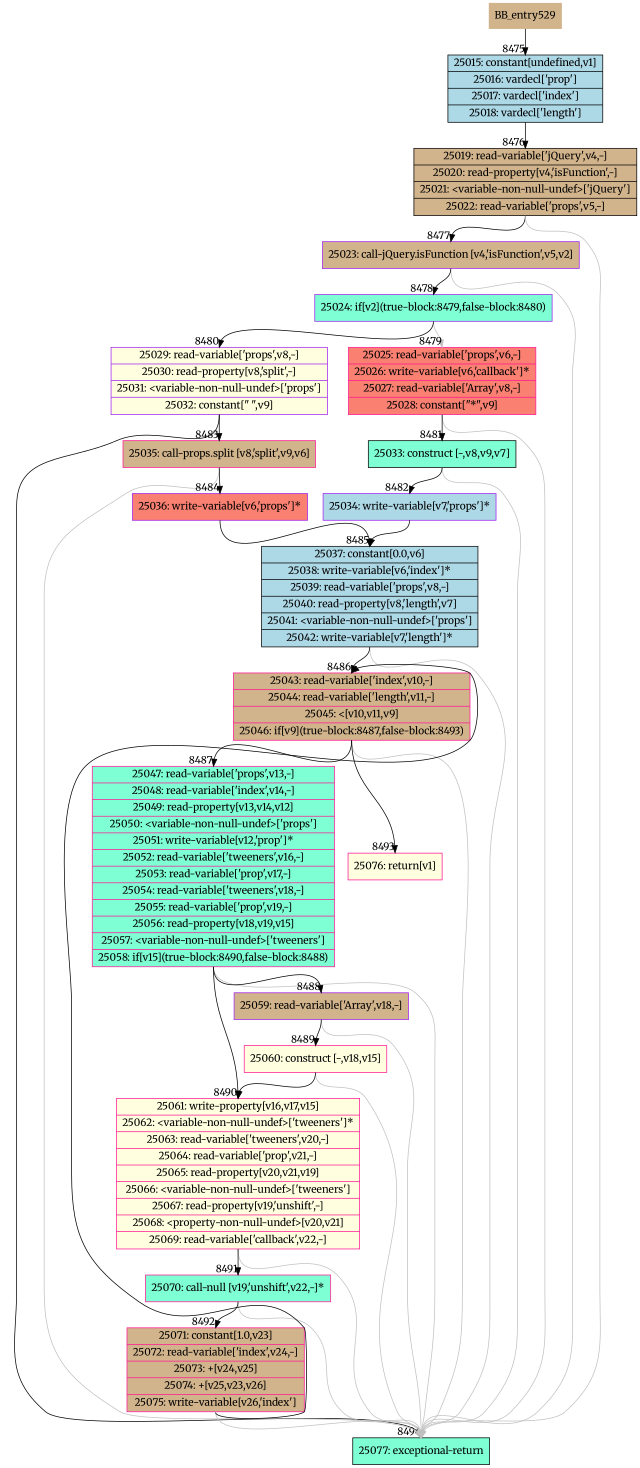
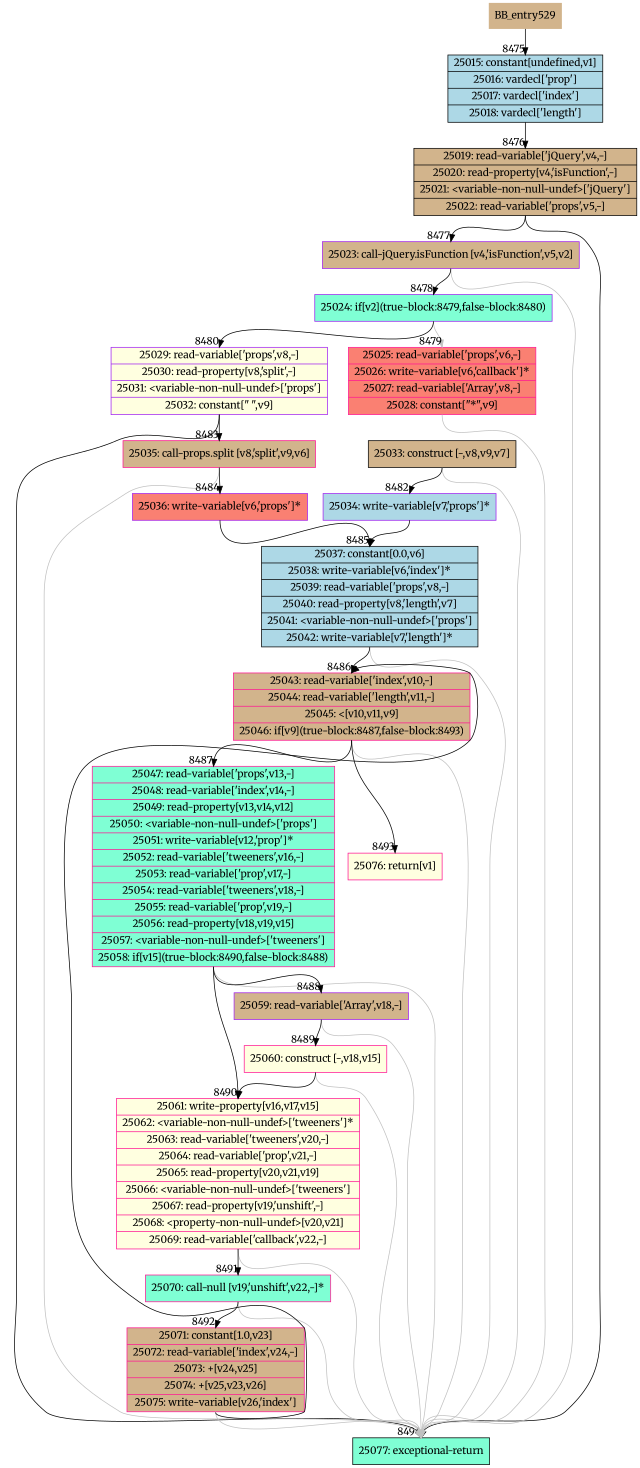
(442, 424) -> none
(442, 454) -> (442, 454)
(600, 866) -> (600, 866)
